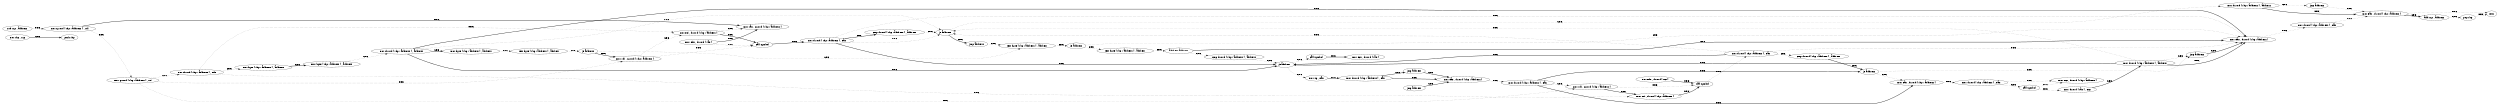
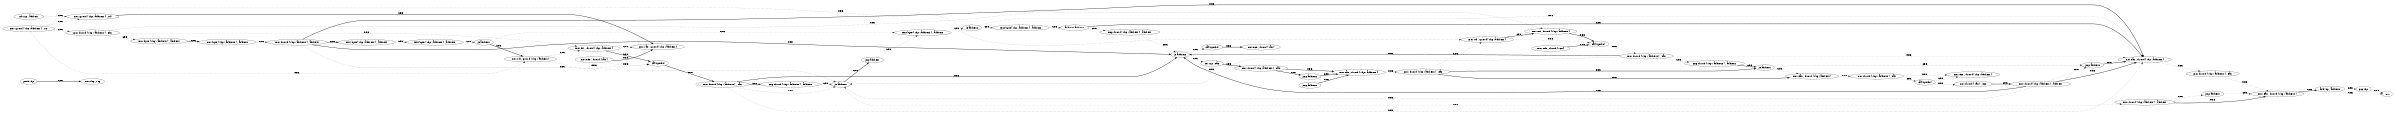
(437, 19) -> (401, 13)
(38, 28) -> (60, 15)
(44, 38) -> (58, 81)
(114, 50) -> (60, 23)
